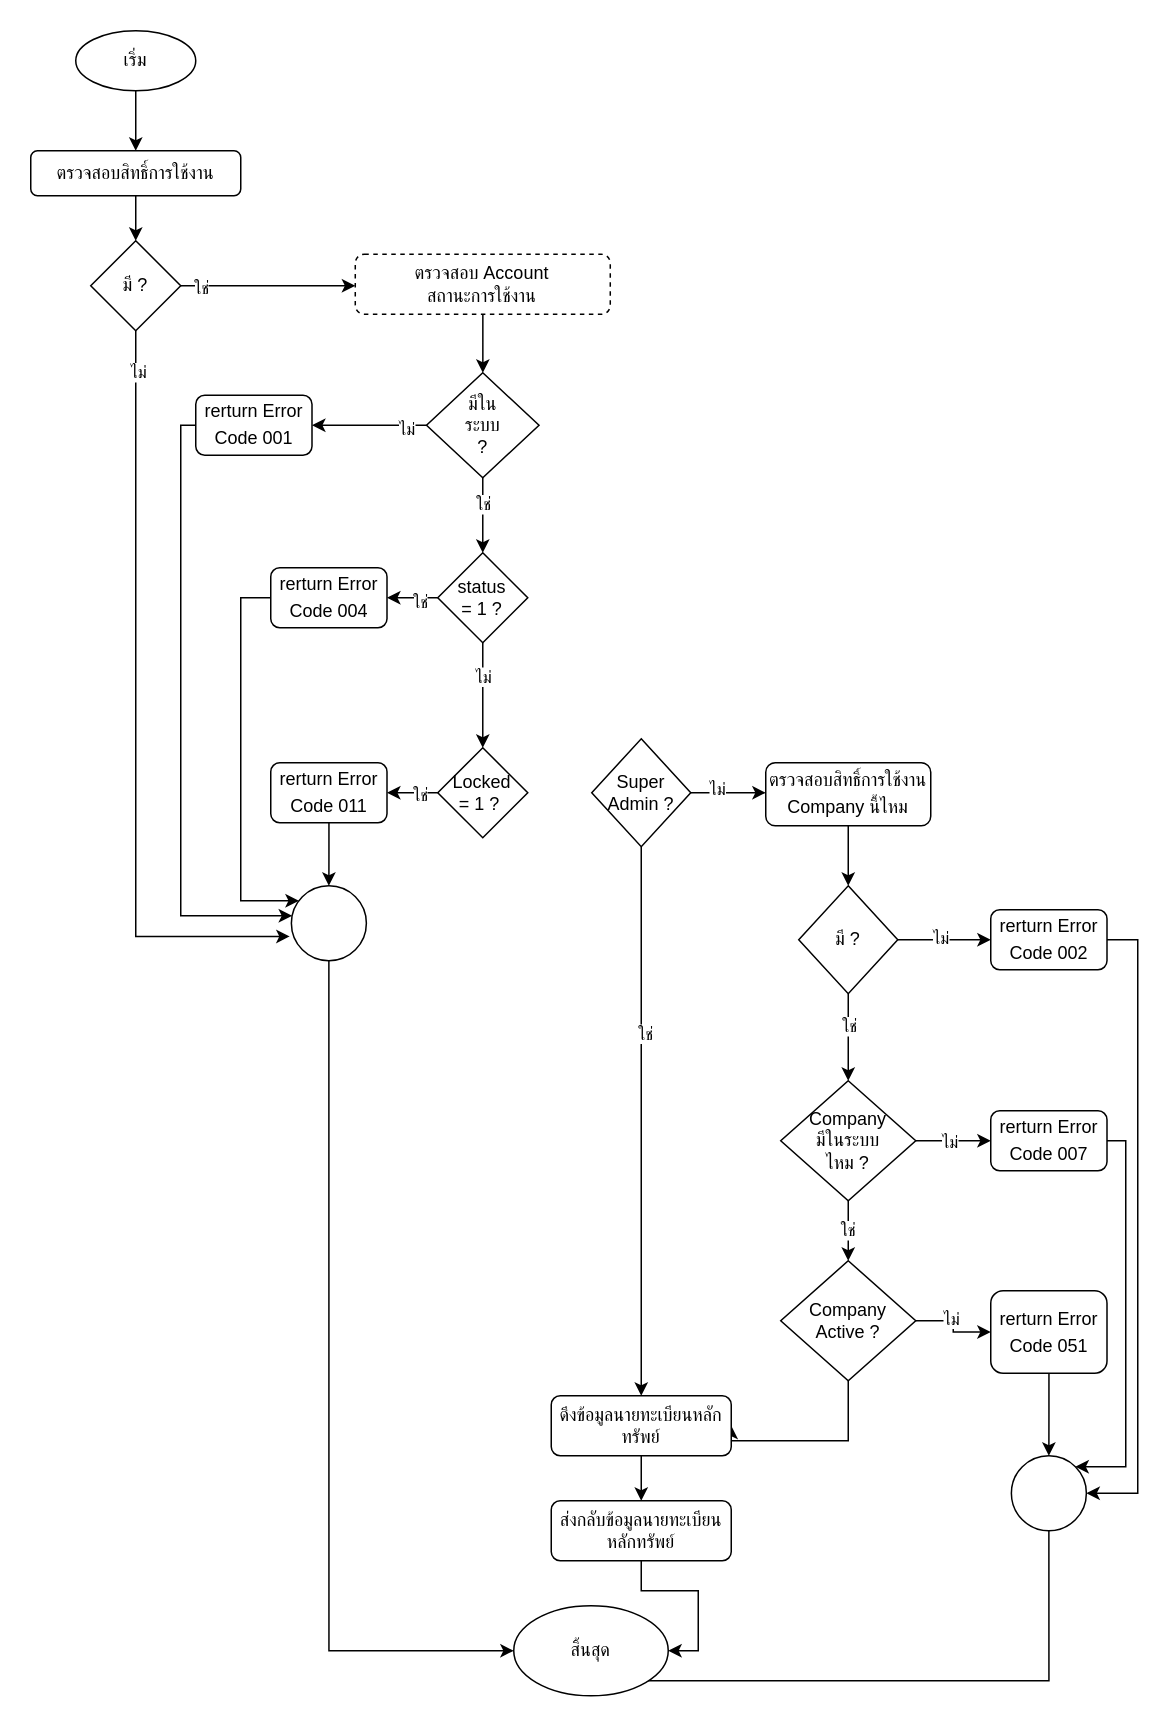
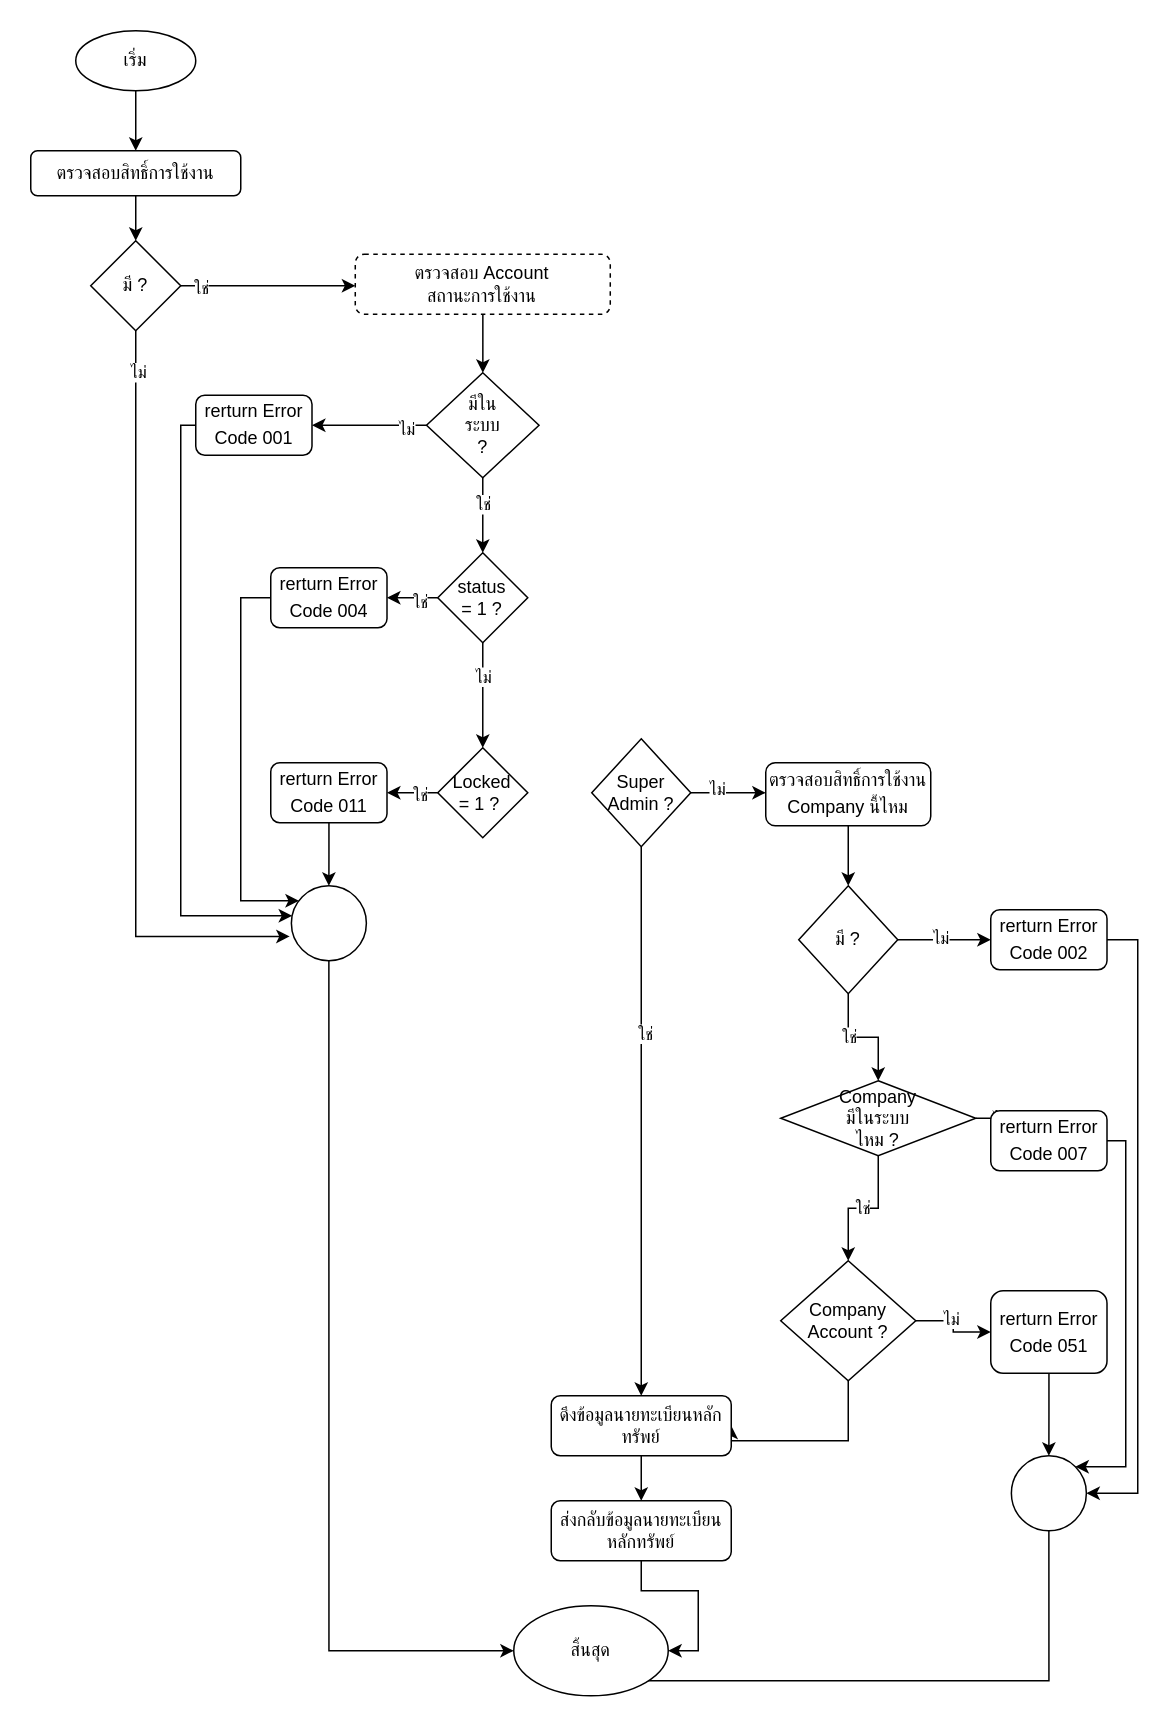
(848, 1141) -> (878, 1118)
(848, 1321) -> (848, 1321)
